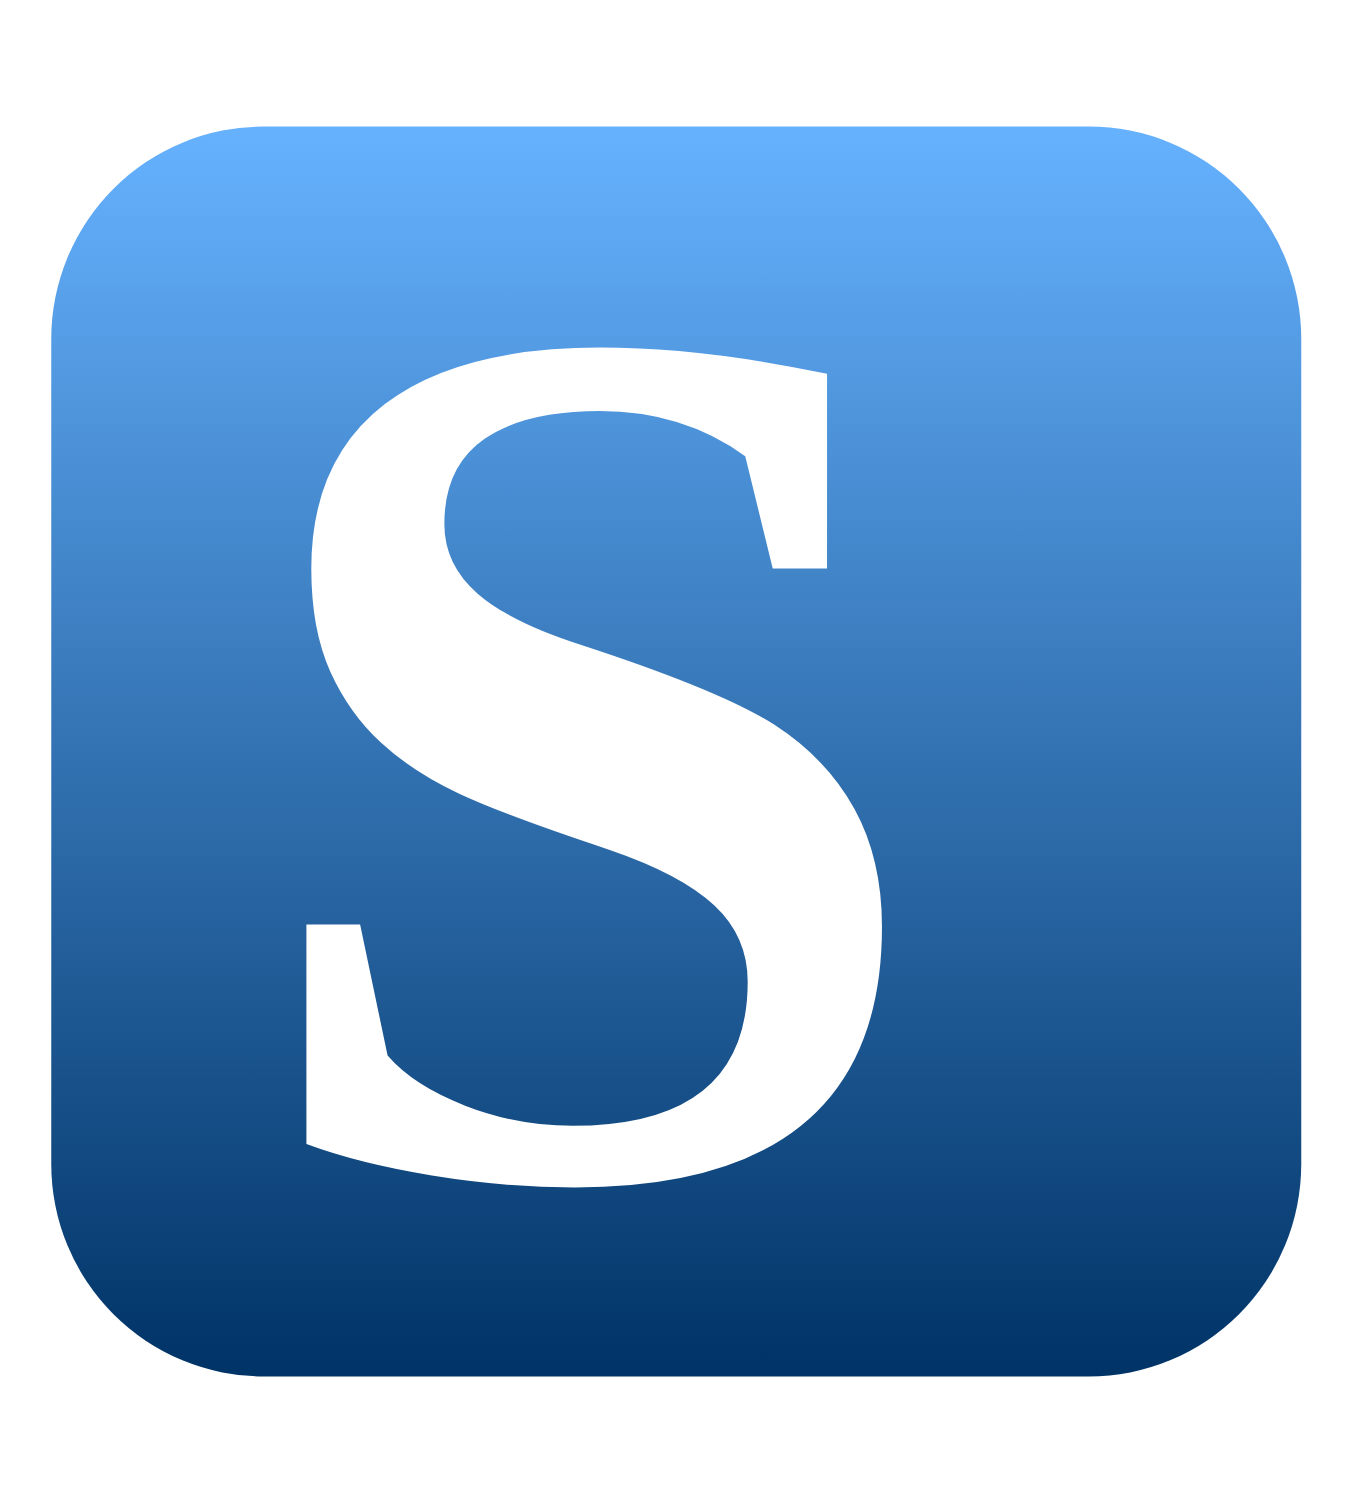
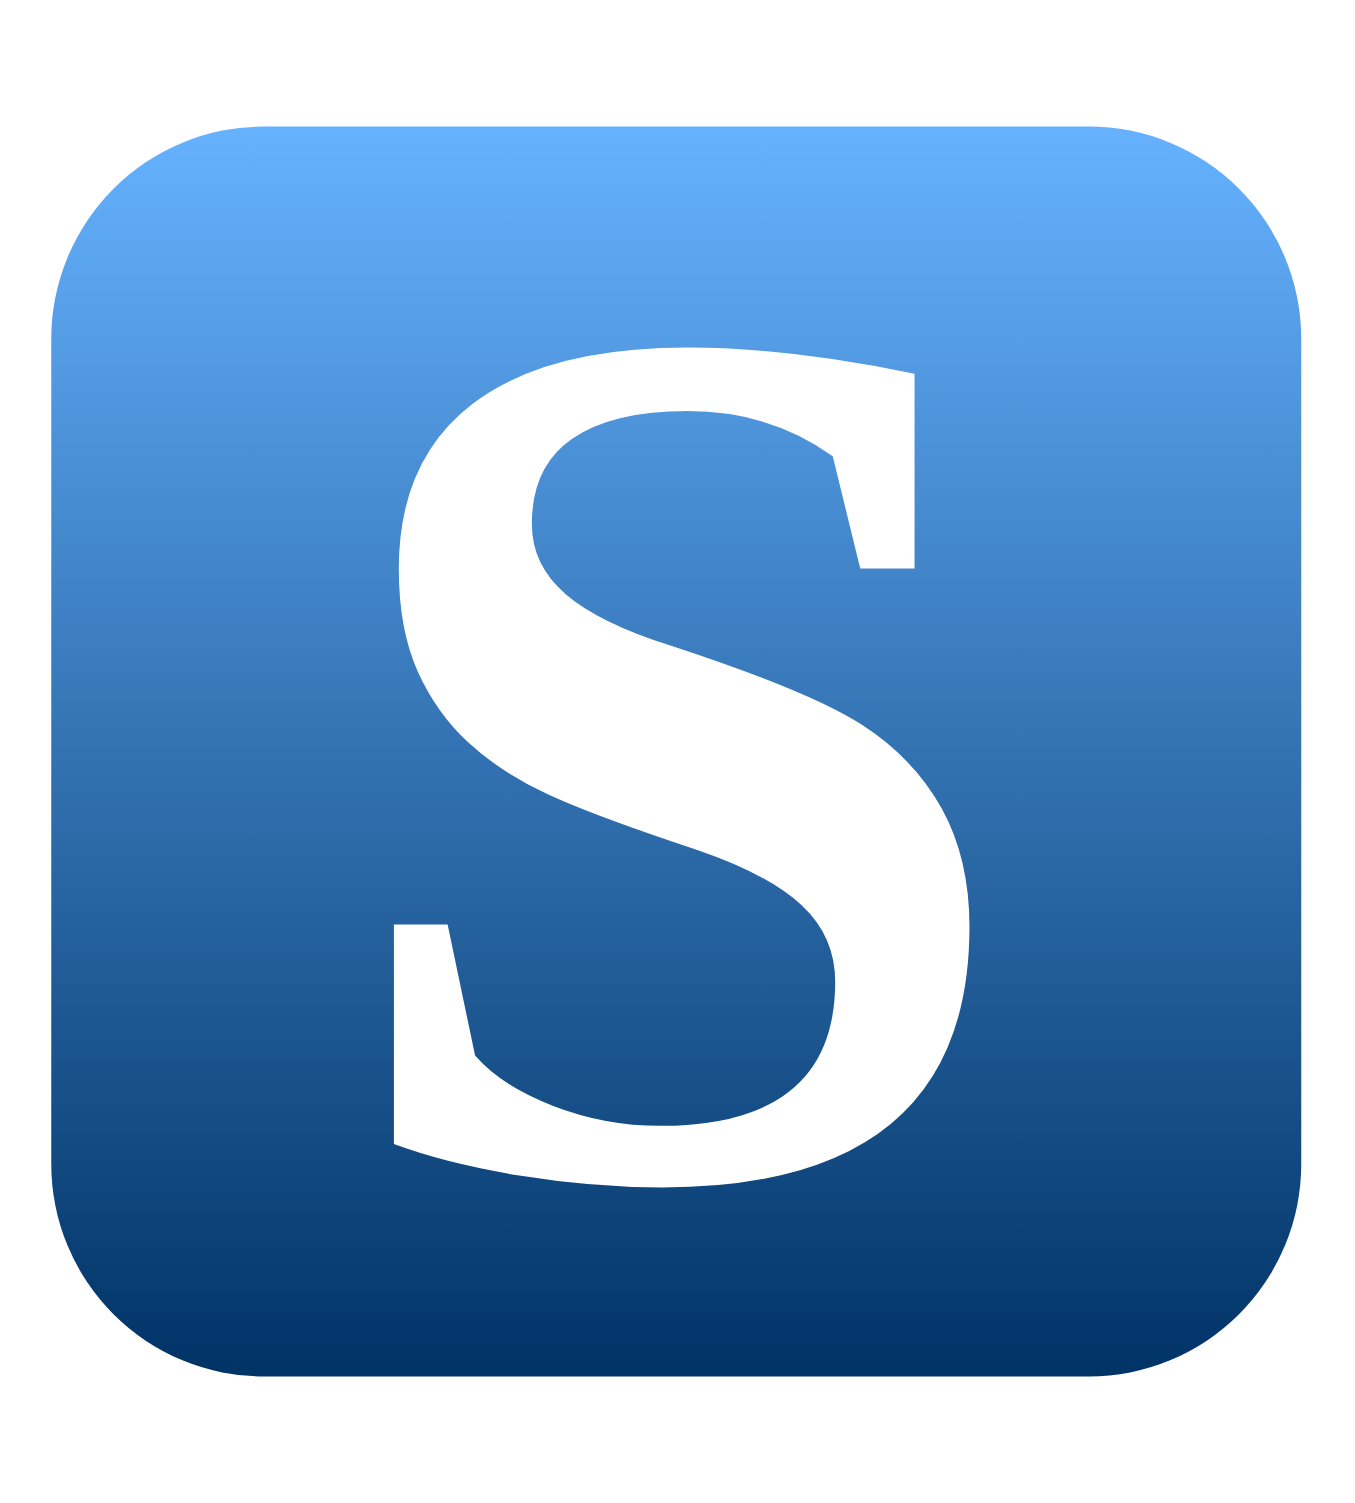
(589, 751) -> (676, 751)
